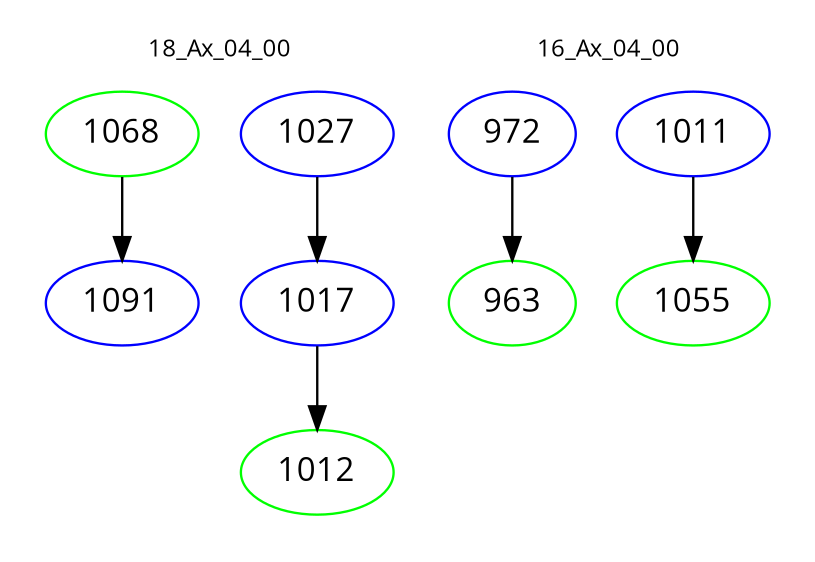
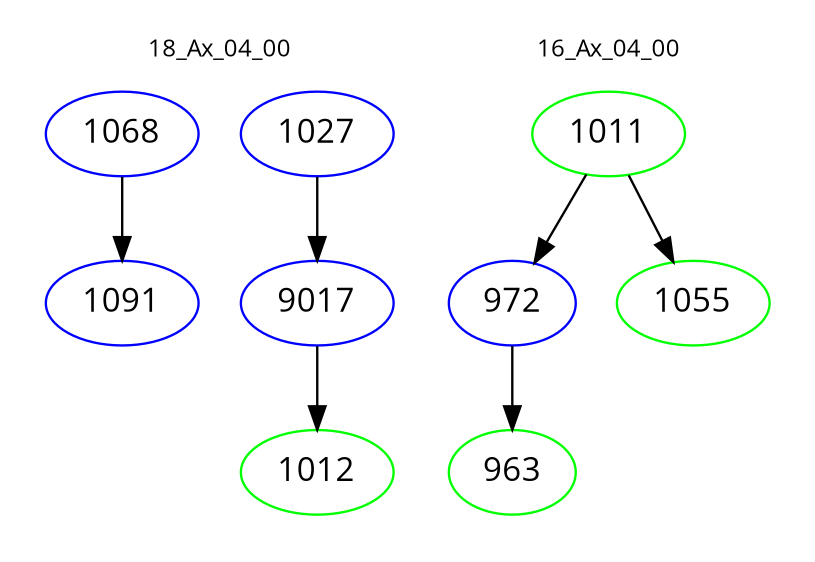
(122, 134) -> (122, 134)
(693, 134) -> (609, 134)
none -> (566, 208)
(317, 303) -> (317, 303)
